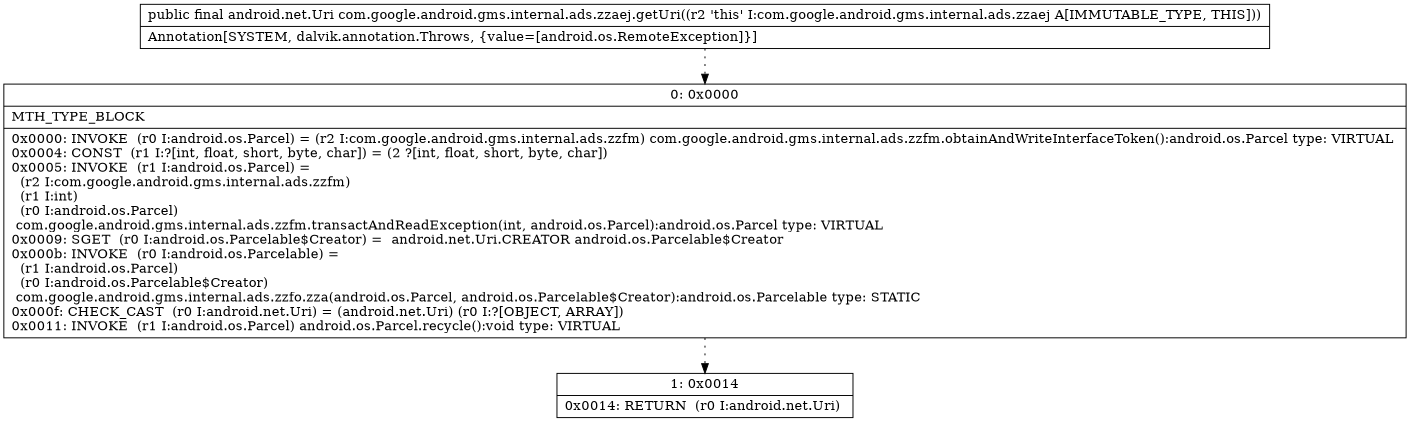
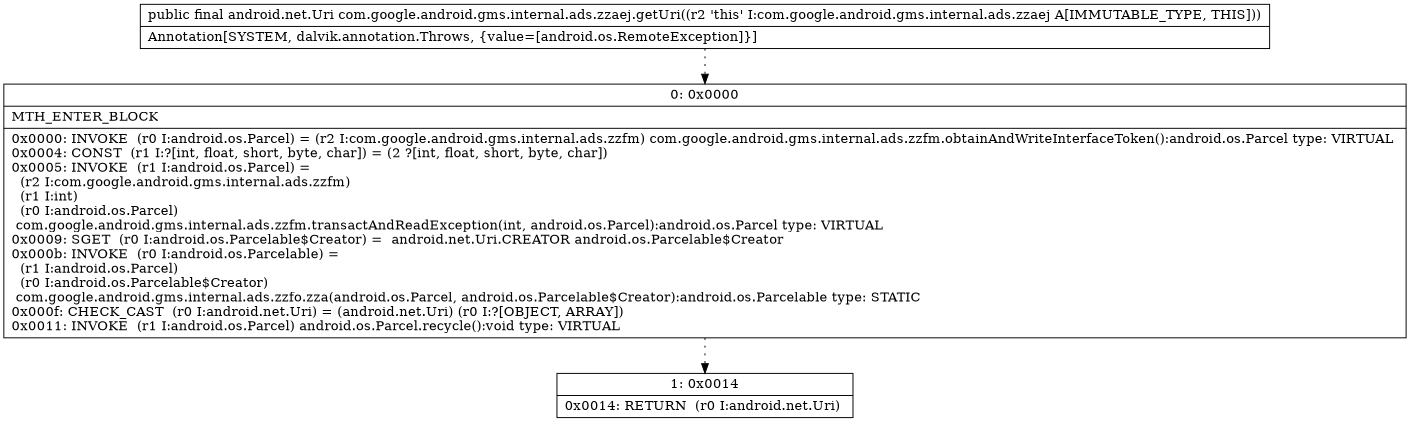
(78, 117) -> (86, 117)
